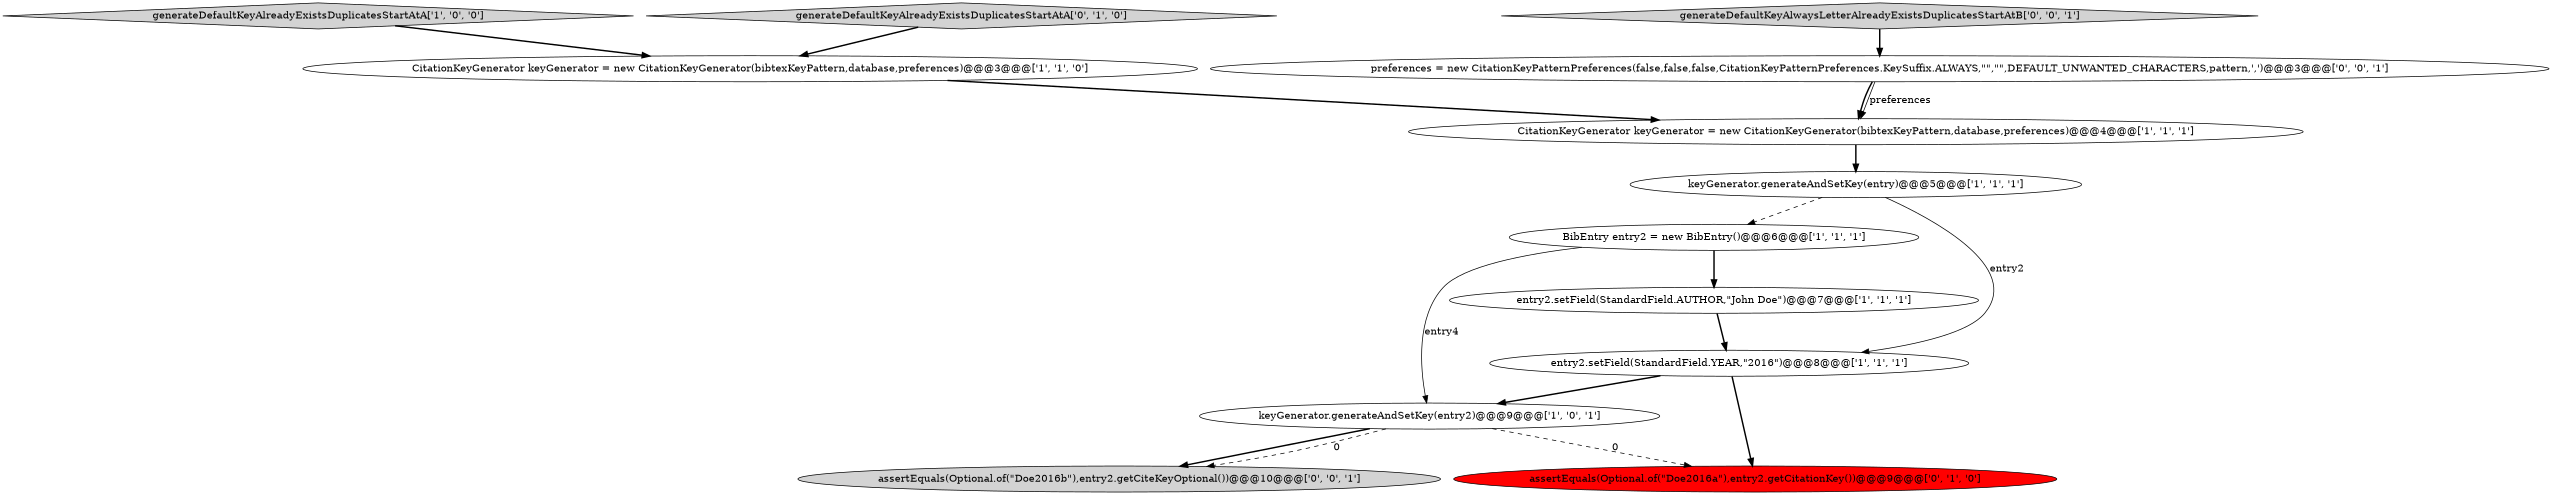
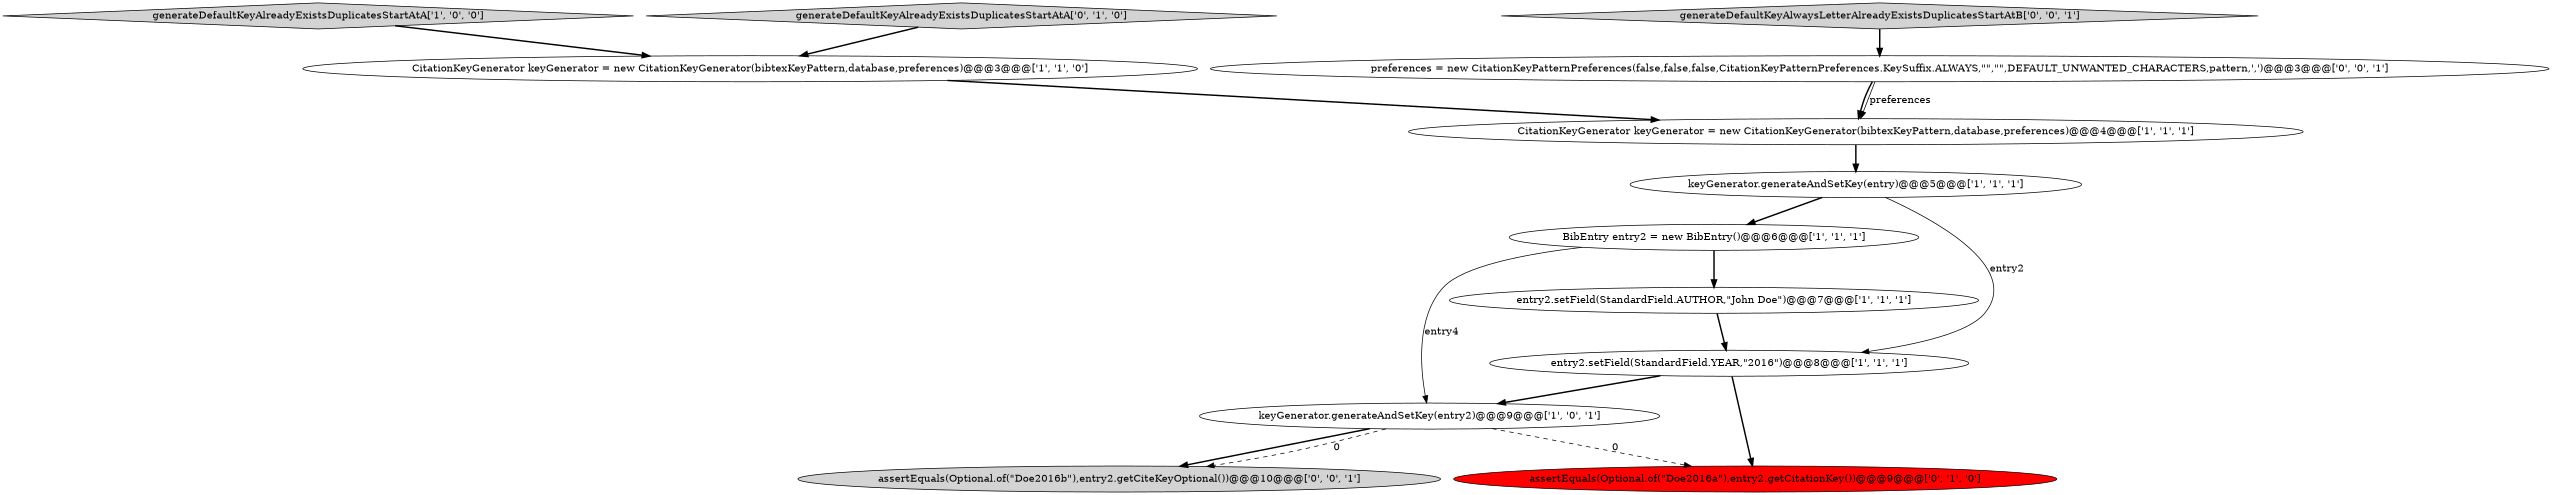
(1788, 210) -> (1788, 210)
